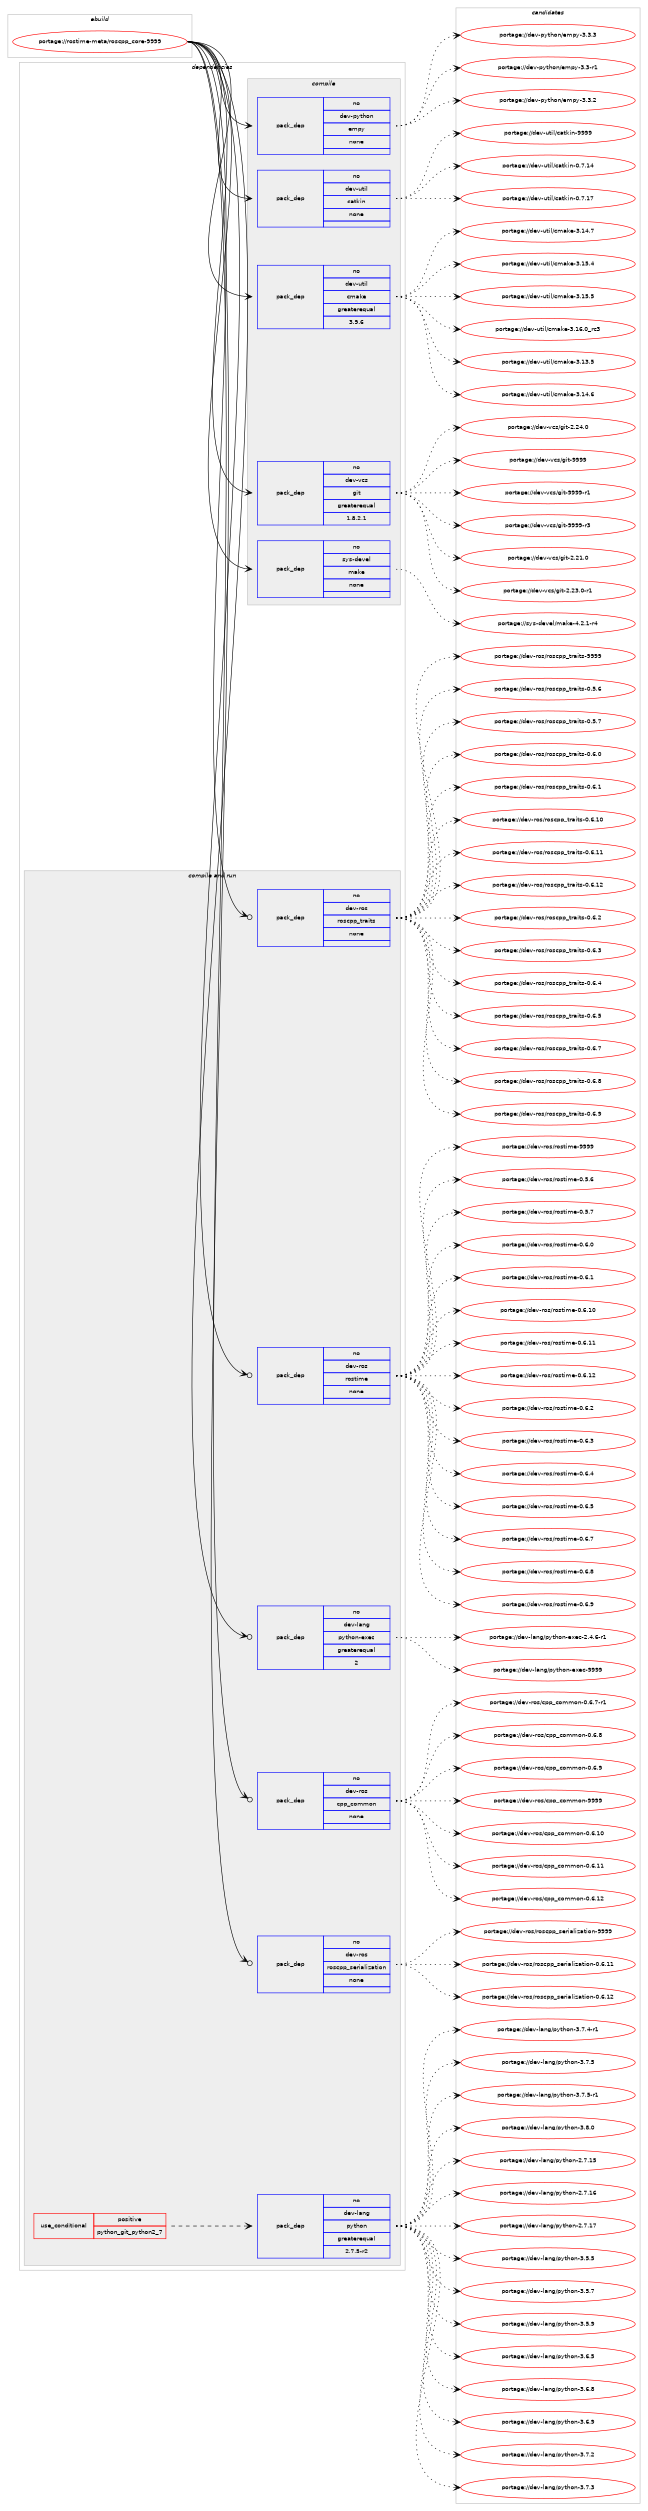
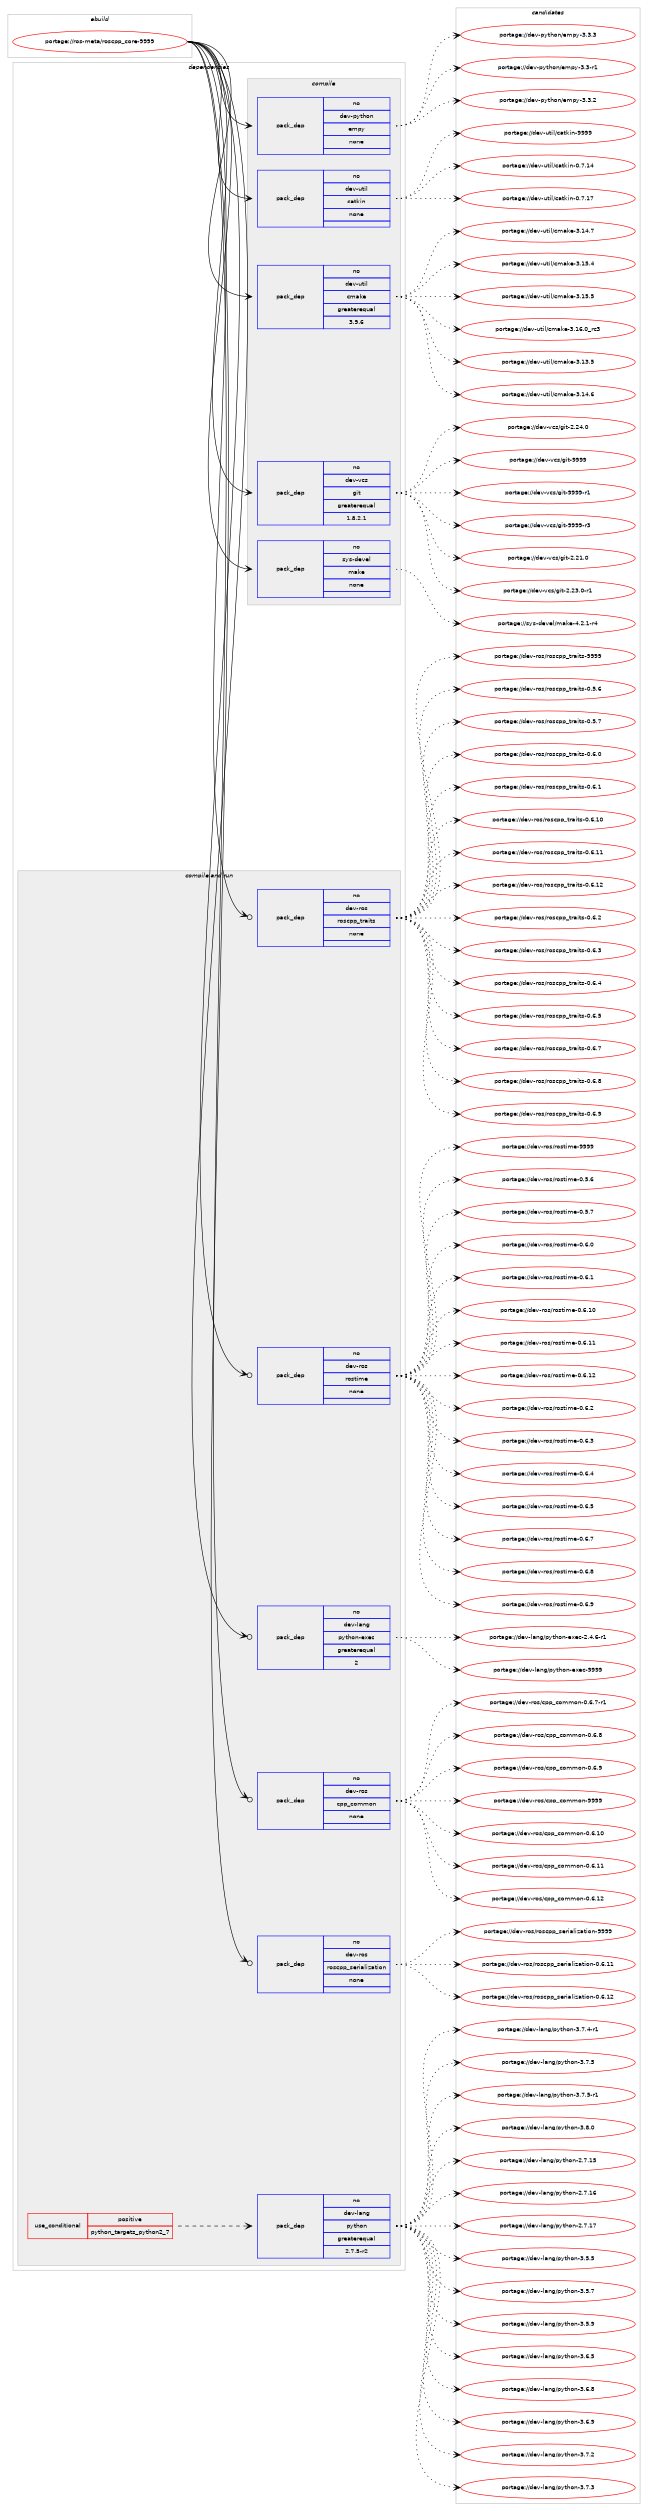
(100, 42) -> (100, 42)
(130, 2232) -> (130, 2232)
